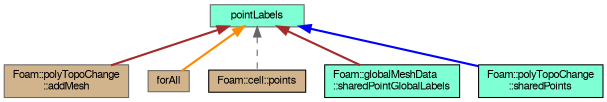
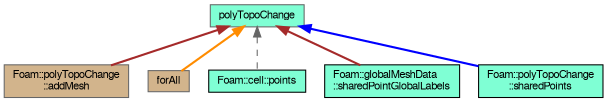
(257, 16) -> (257, 16)
(257, 81) -> (257, 81)
